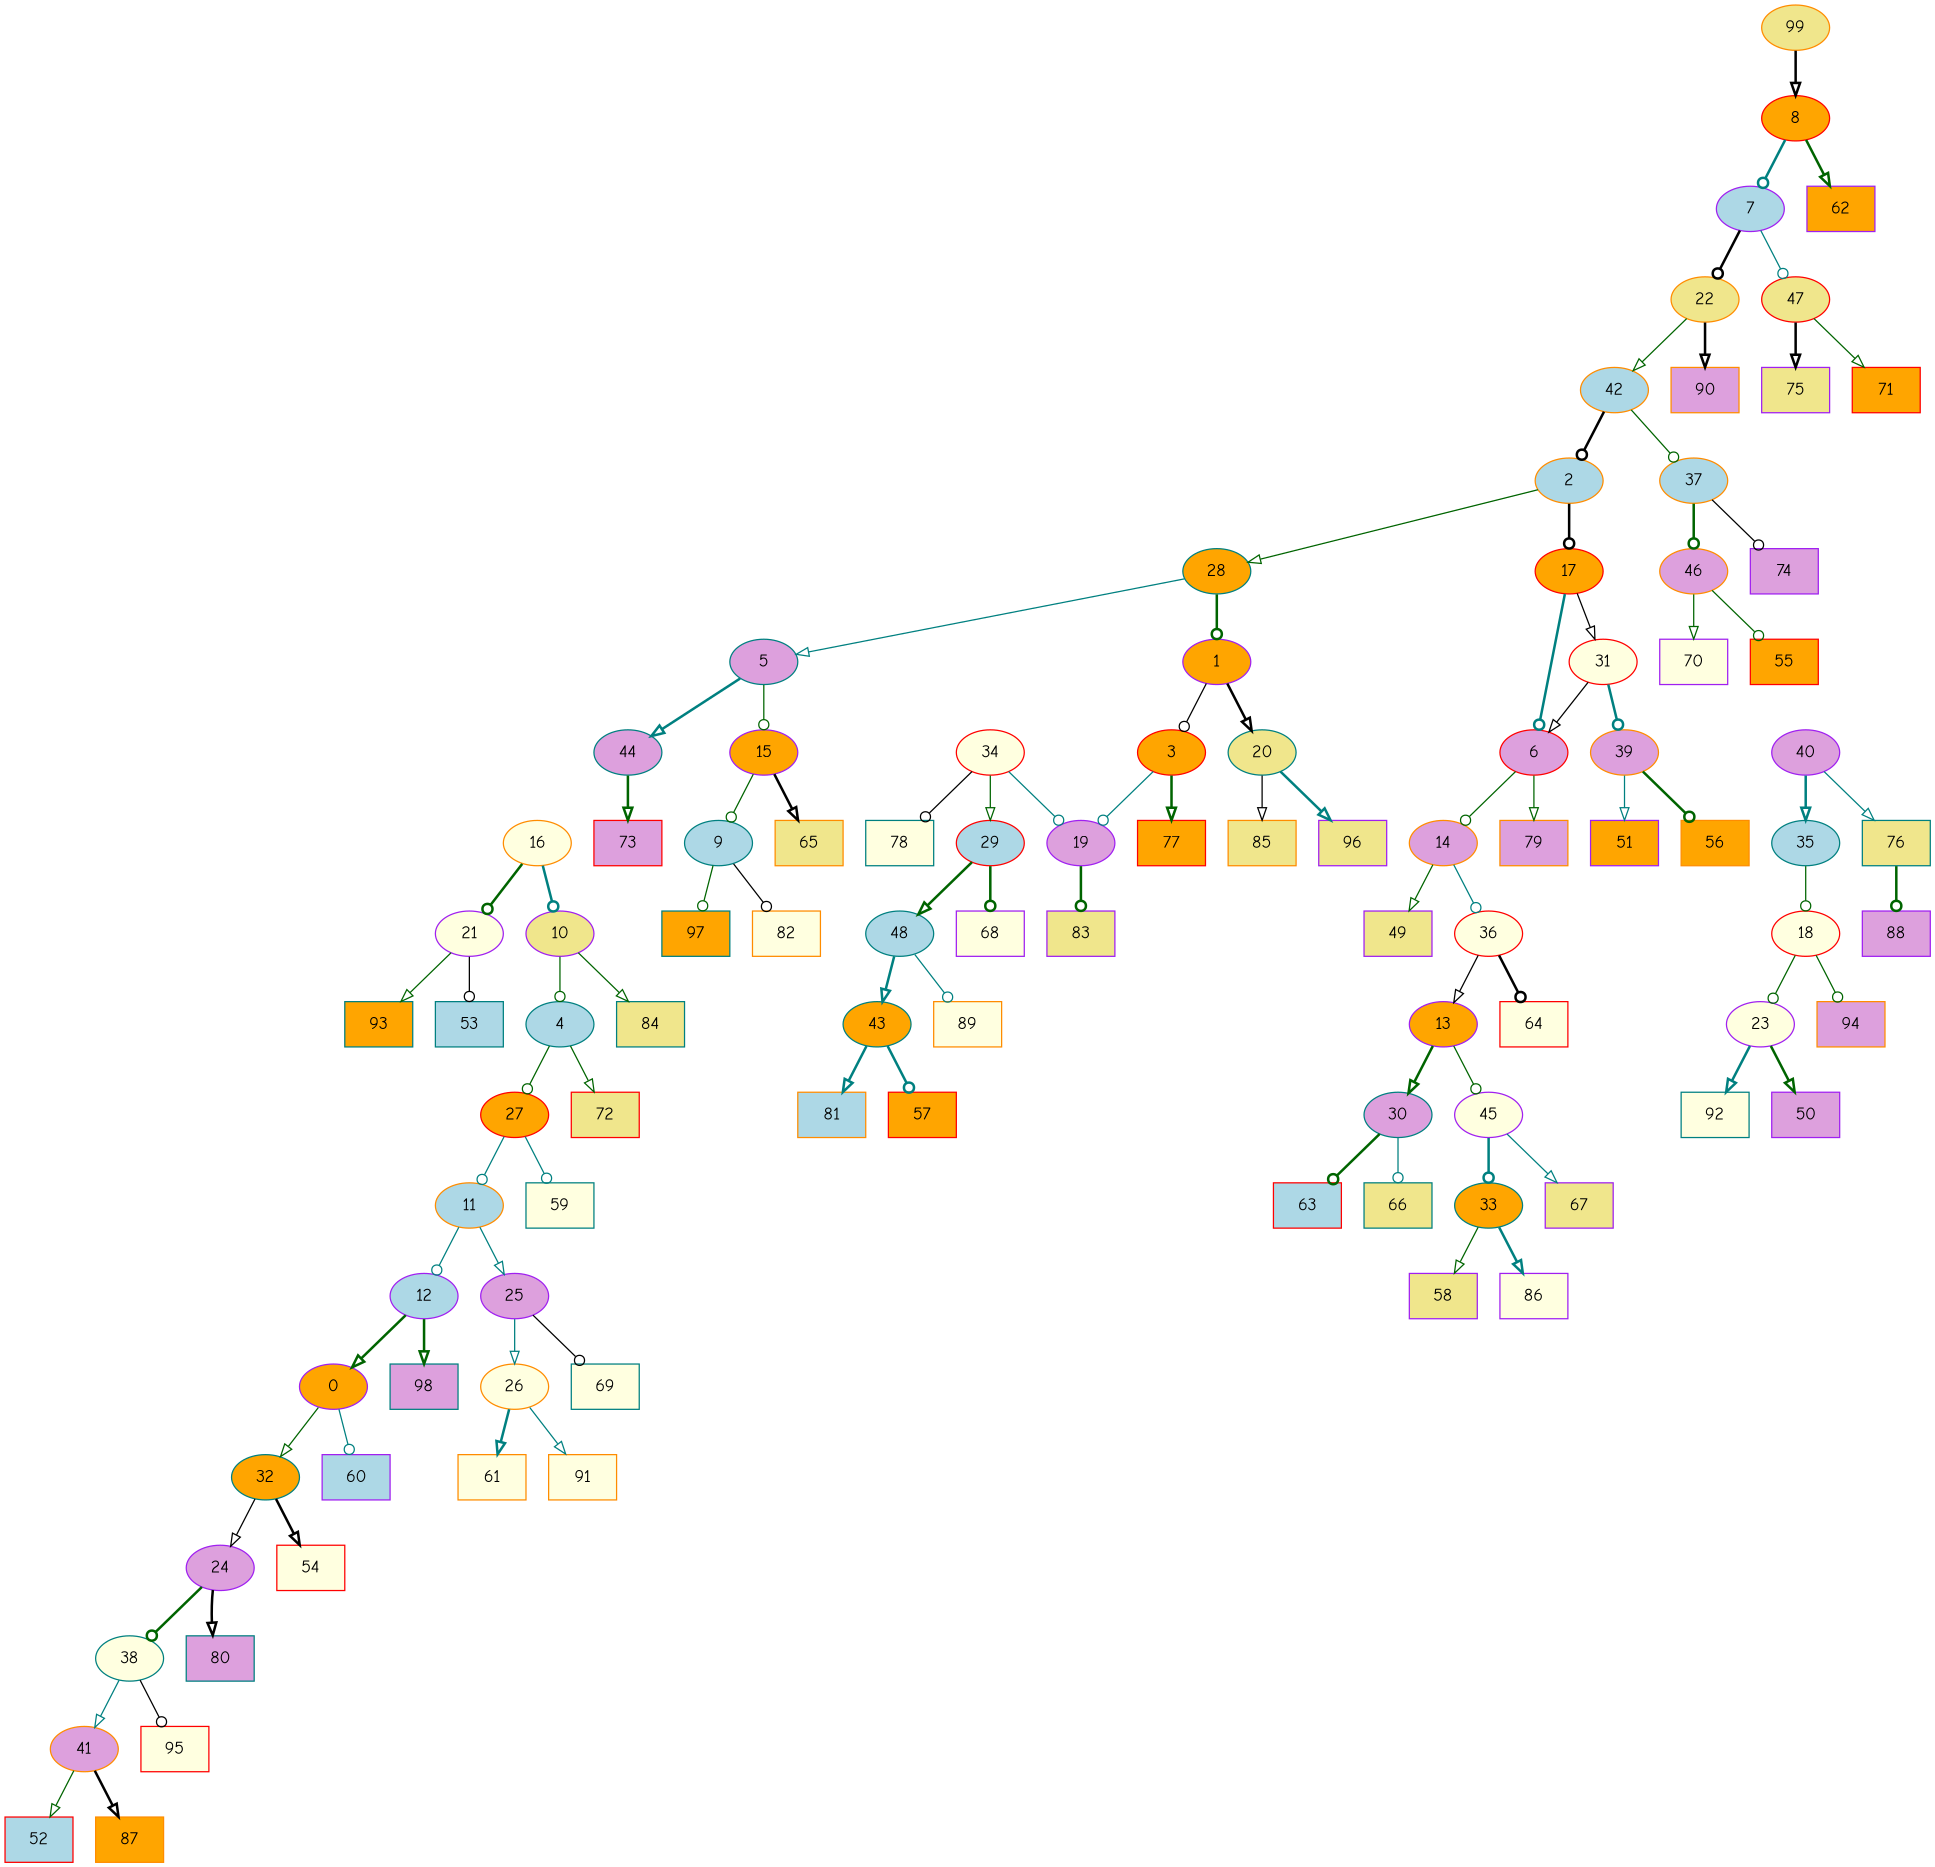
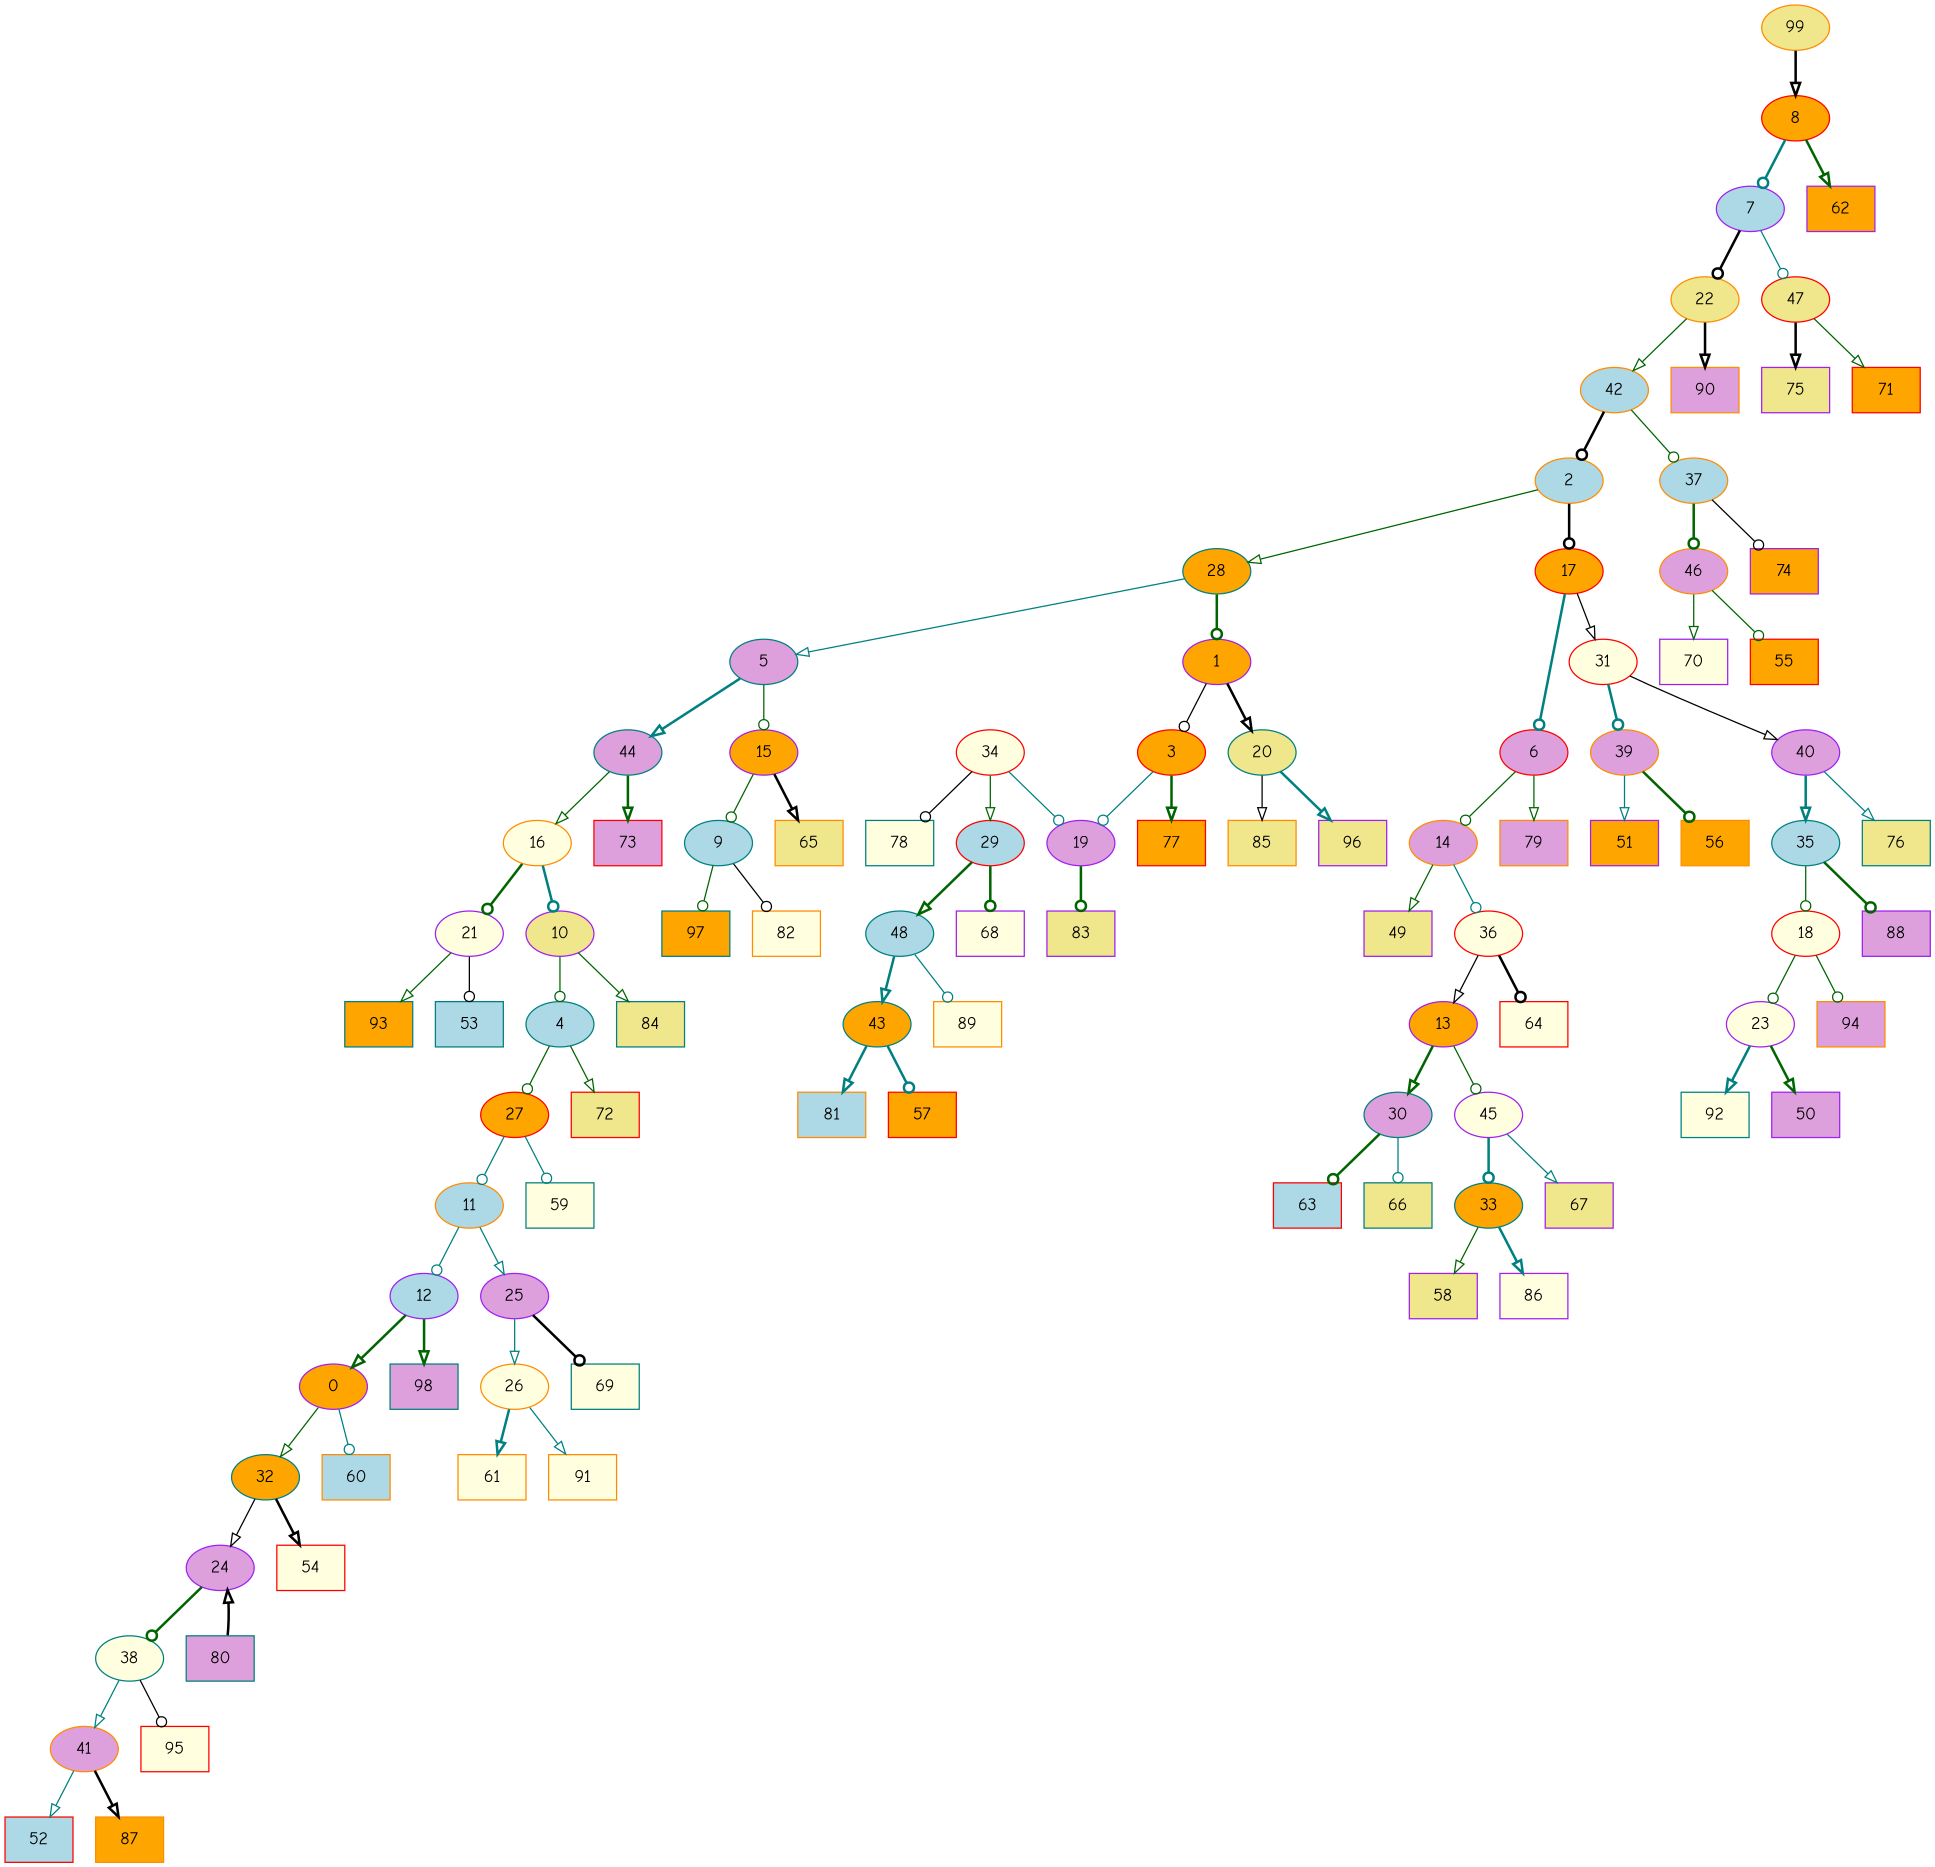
(1784, 571) -> (1784, 571)
(1572, 702) -> (1697, 706)
none -> (587, 793)
(1896, 883) -> (1845, 883)
(554, 1336) -> (554, 1336)
(356, 1477) -> (356, 1477)
(212, 1606) -> (229, 1619)
(65, 1788) -> (65, 1788)
